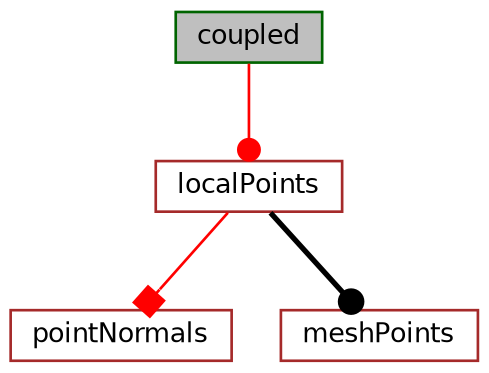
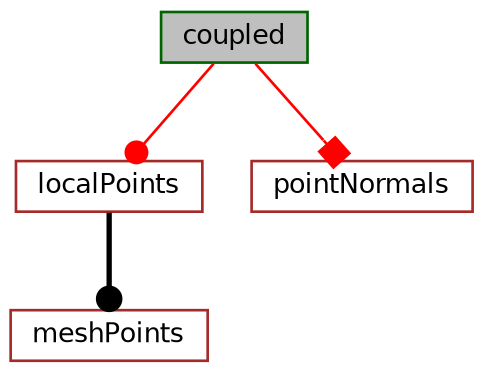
(194, 251) -> (289, 102)
